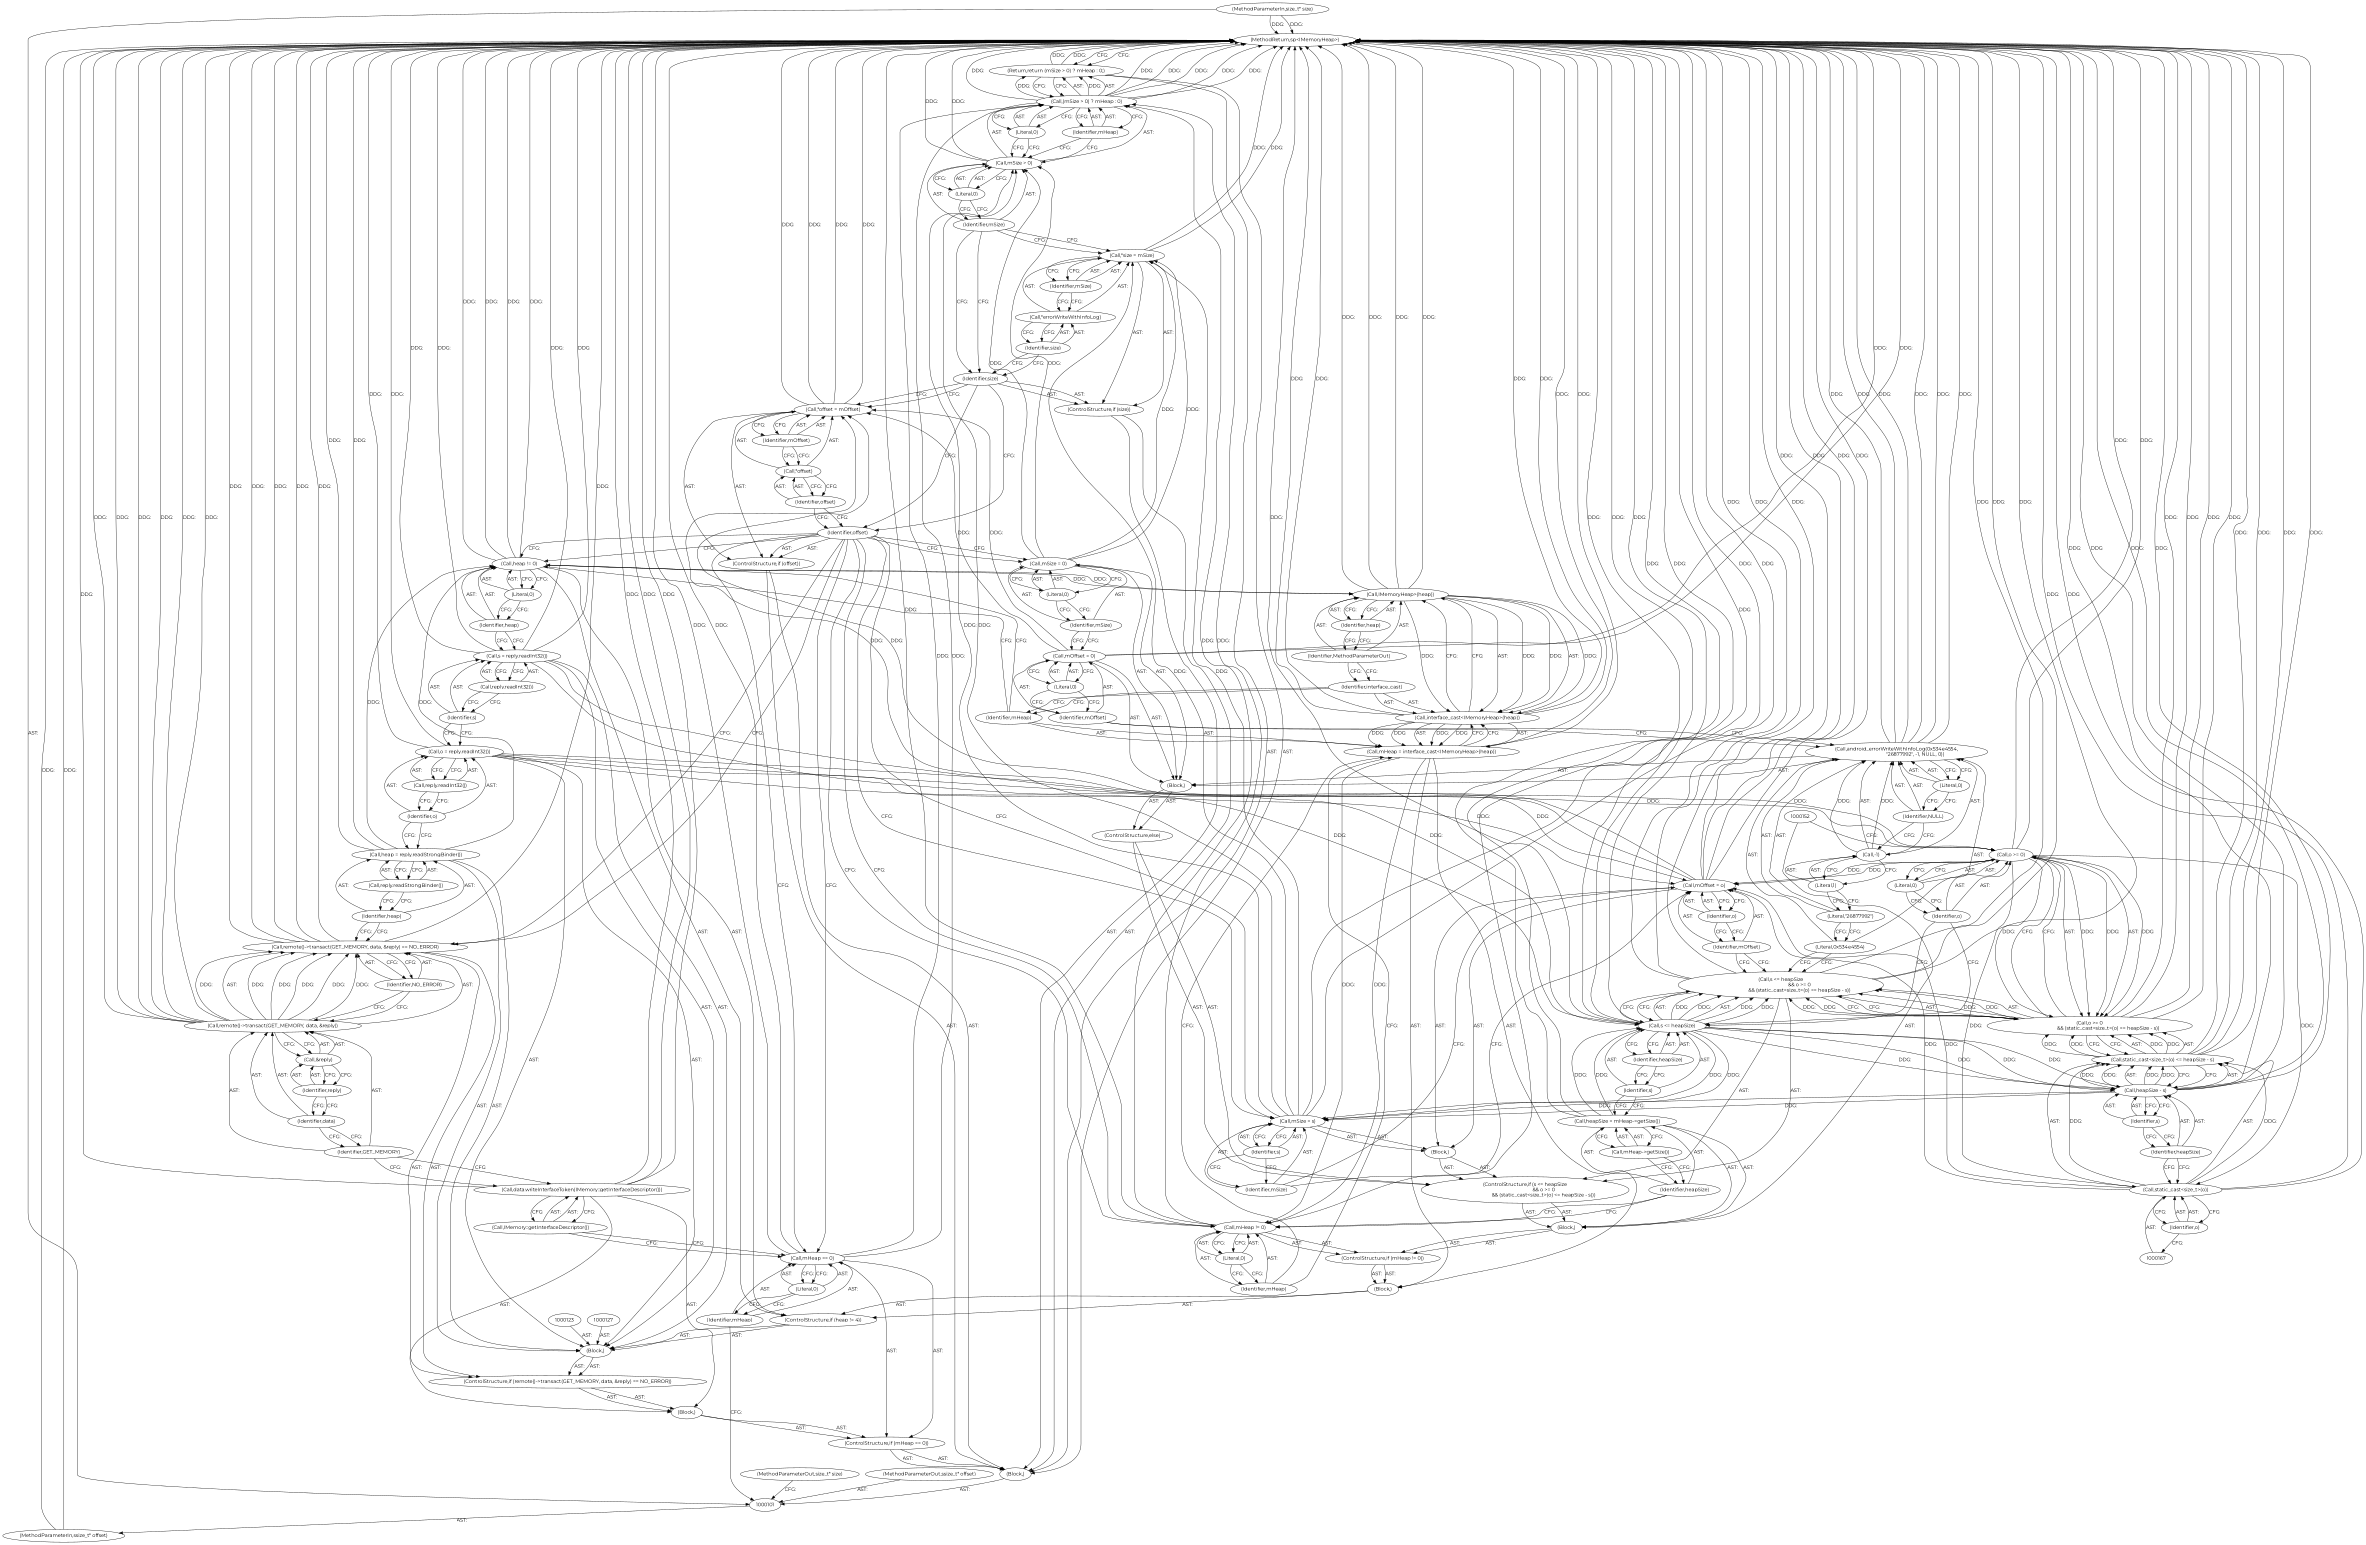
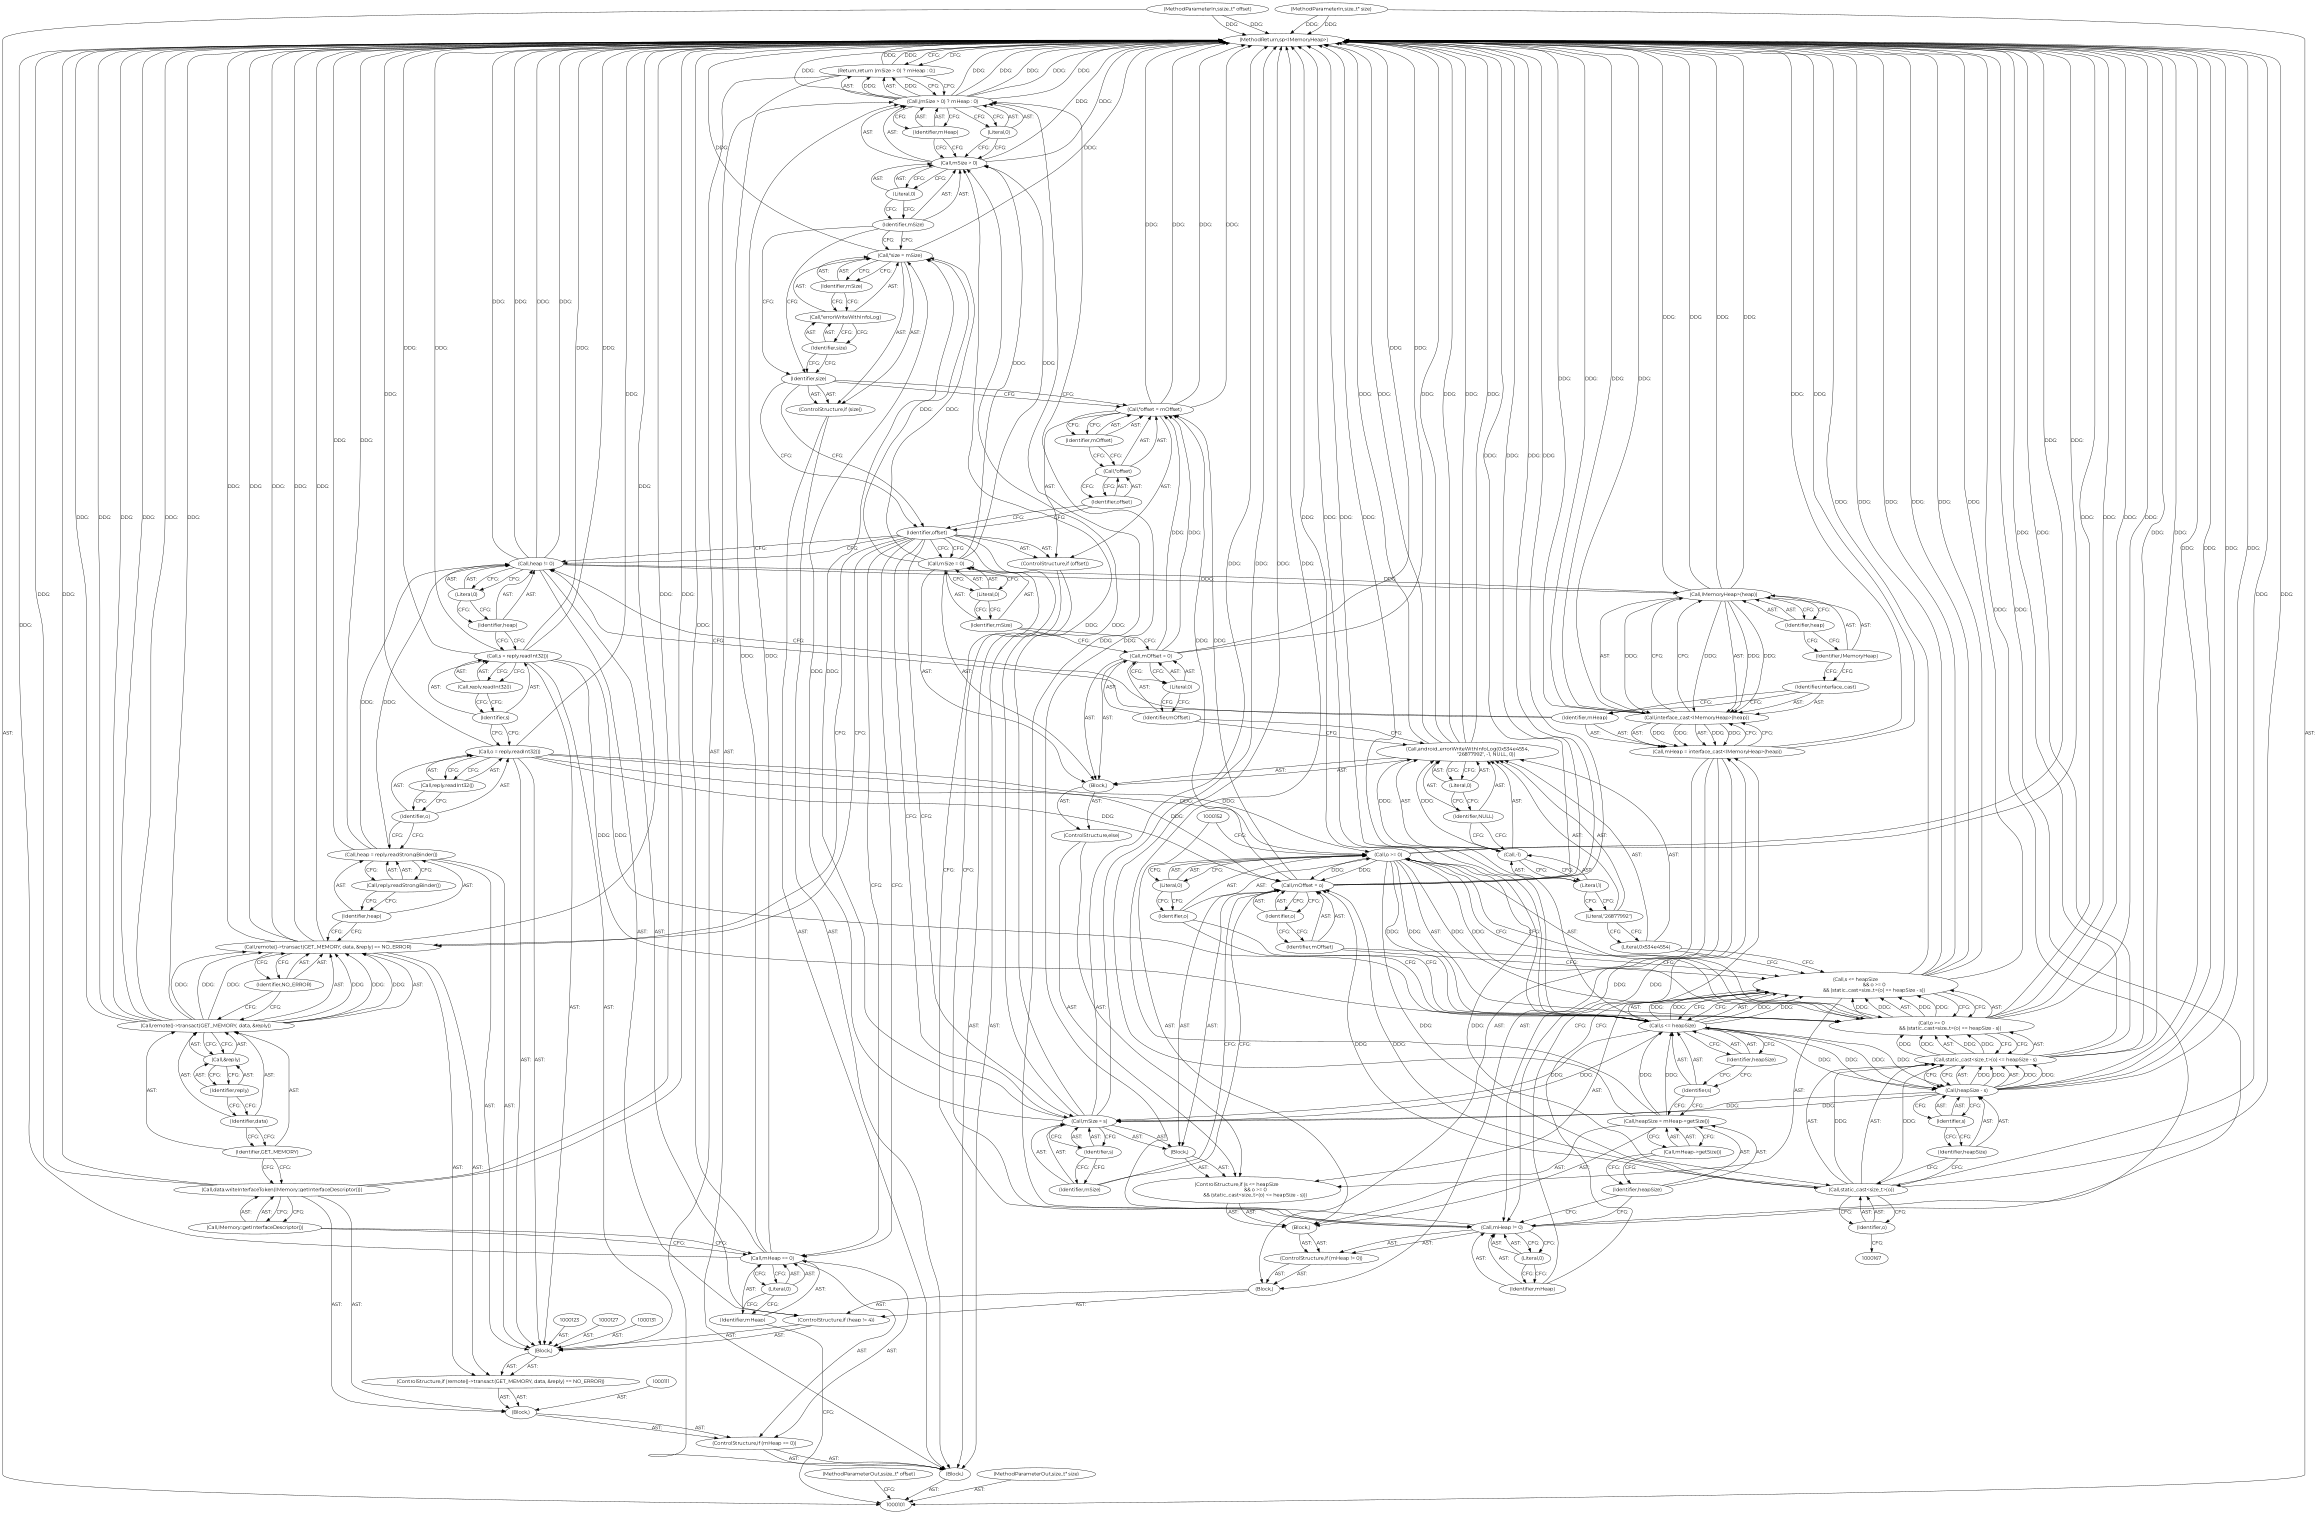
(1349, 656) -> (1847, 656)
(2146, 1223) -> none
none -> (647, 1320)
none -> (661, 1382)
(791, 1490) -> (980, 1490)
(863, 1490) -> (890, 1490)
(436, 1519) -> (3, 622)
